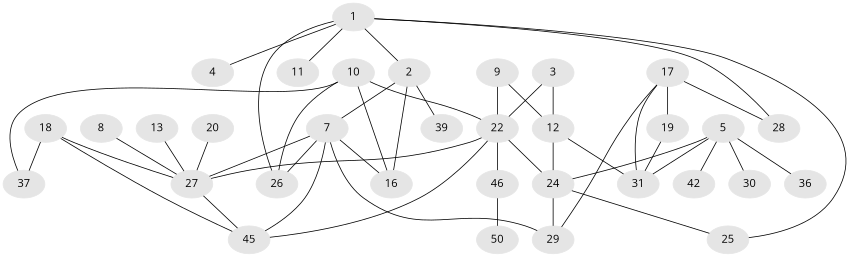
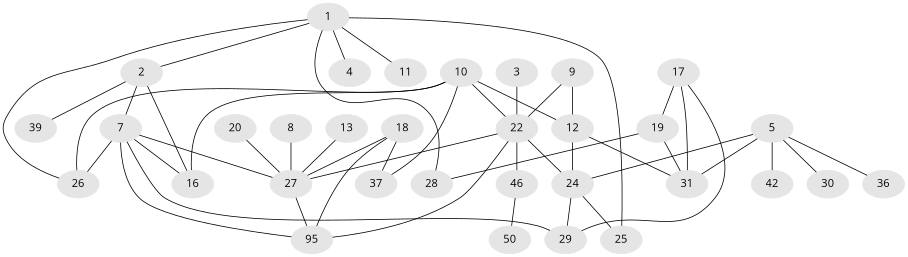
(553, 101) -> (511, 98)
(723, 101) -> (554, 154)
(249, 240) -> (312, 240)
